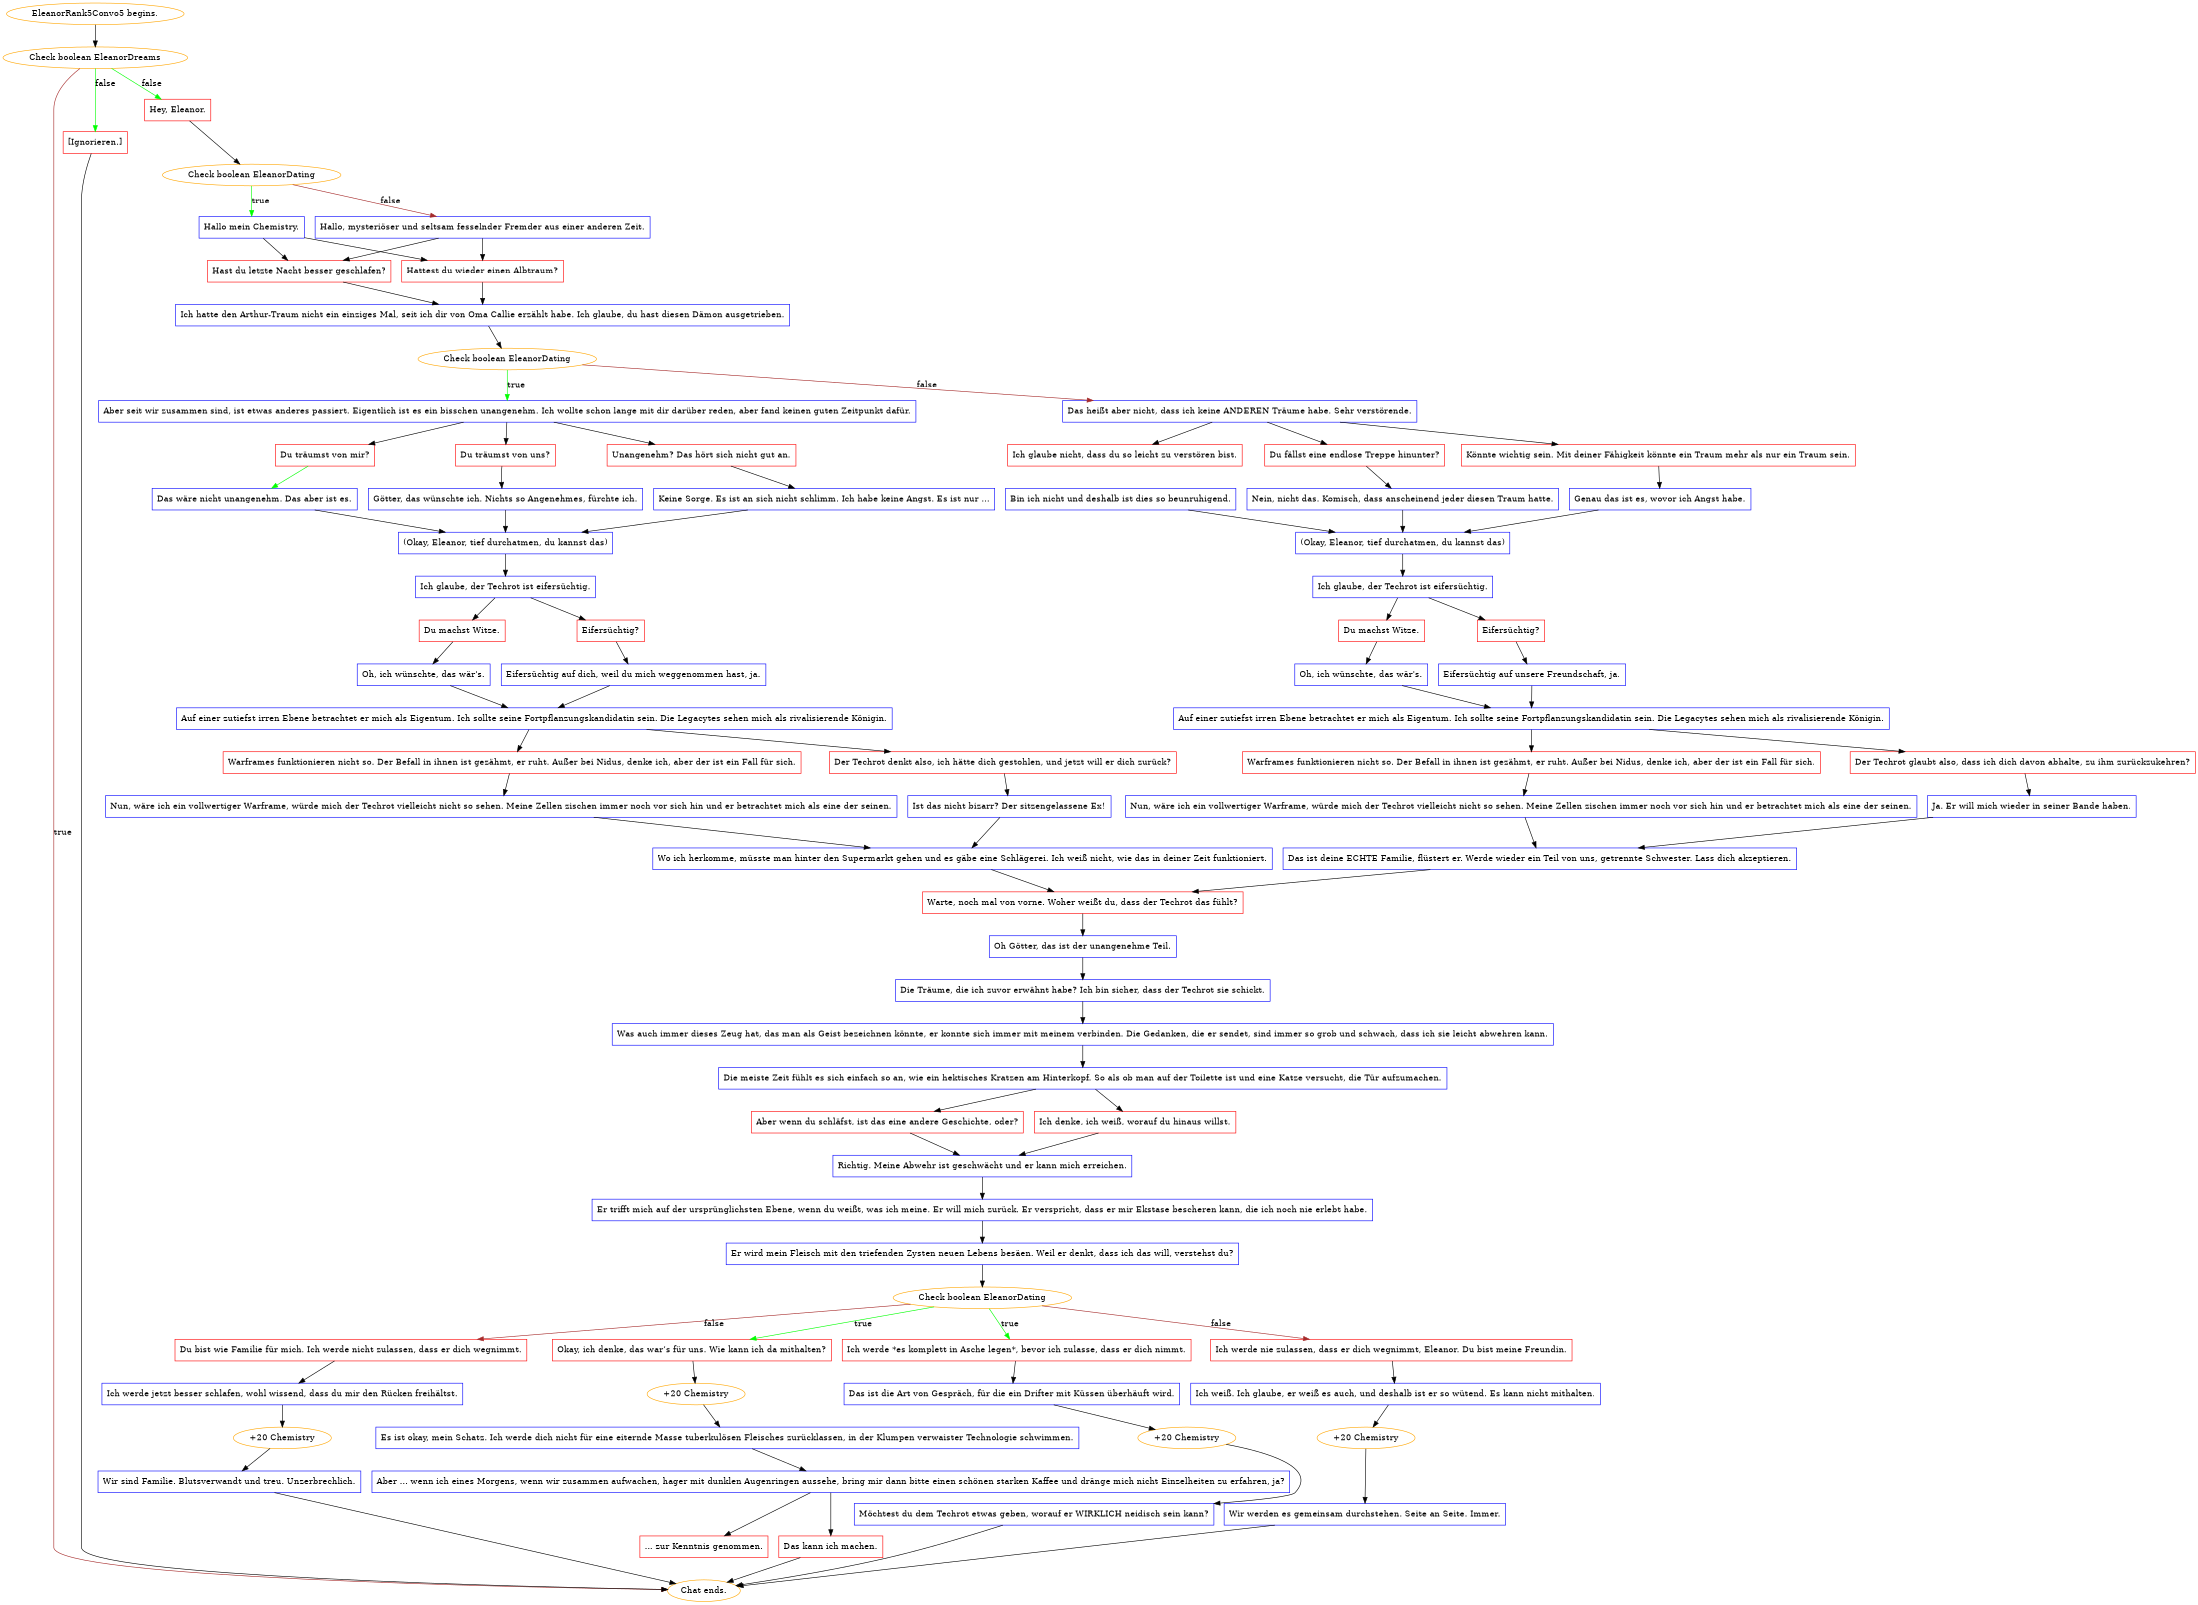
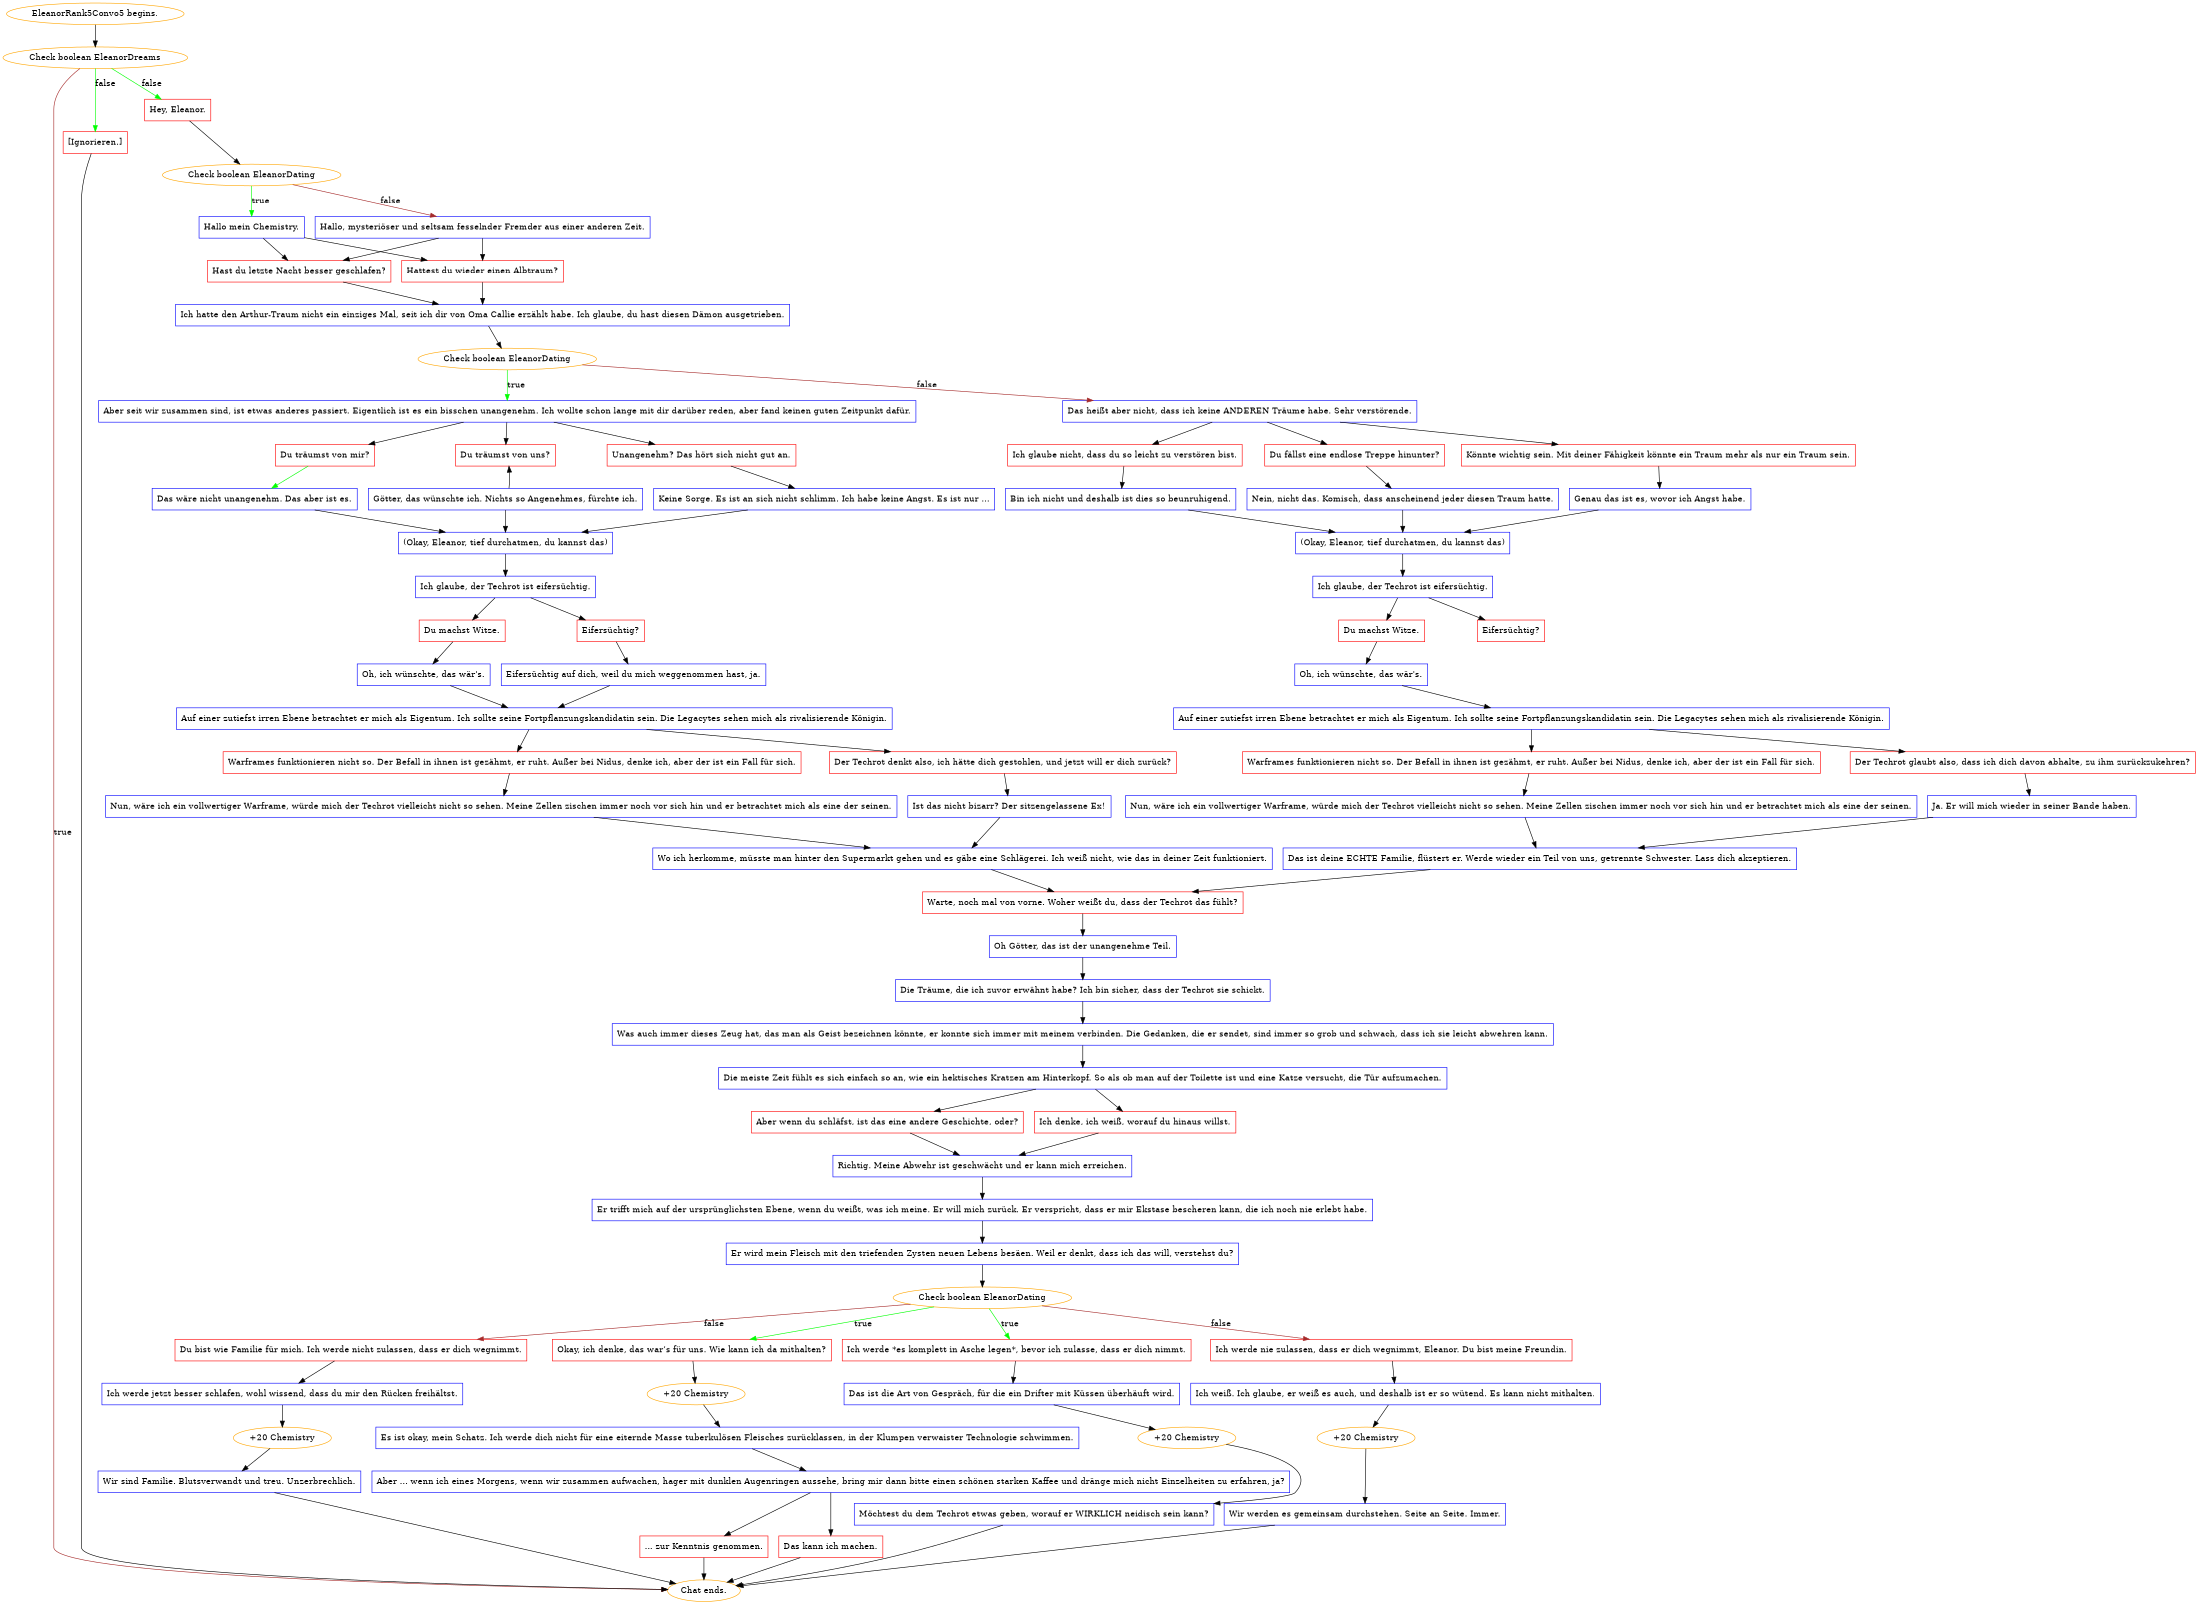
(501, 474) -> (509, 480)
none -> (1123, 474)
(1532, 675) -> none
none -> (704, 1566)
